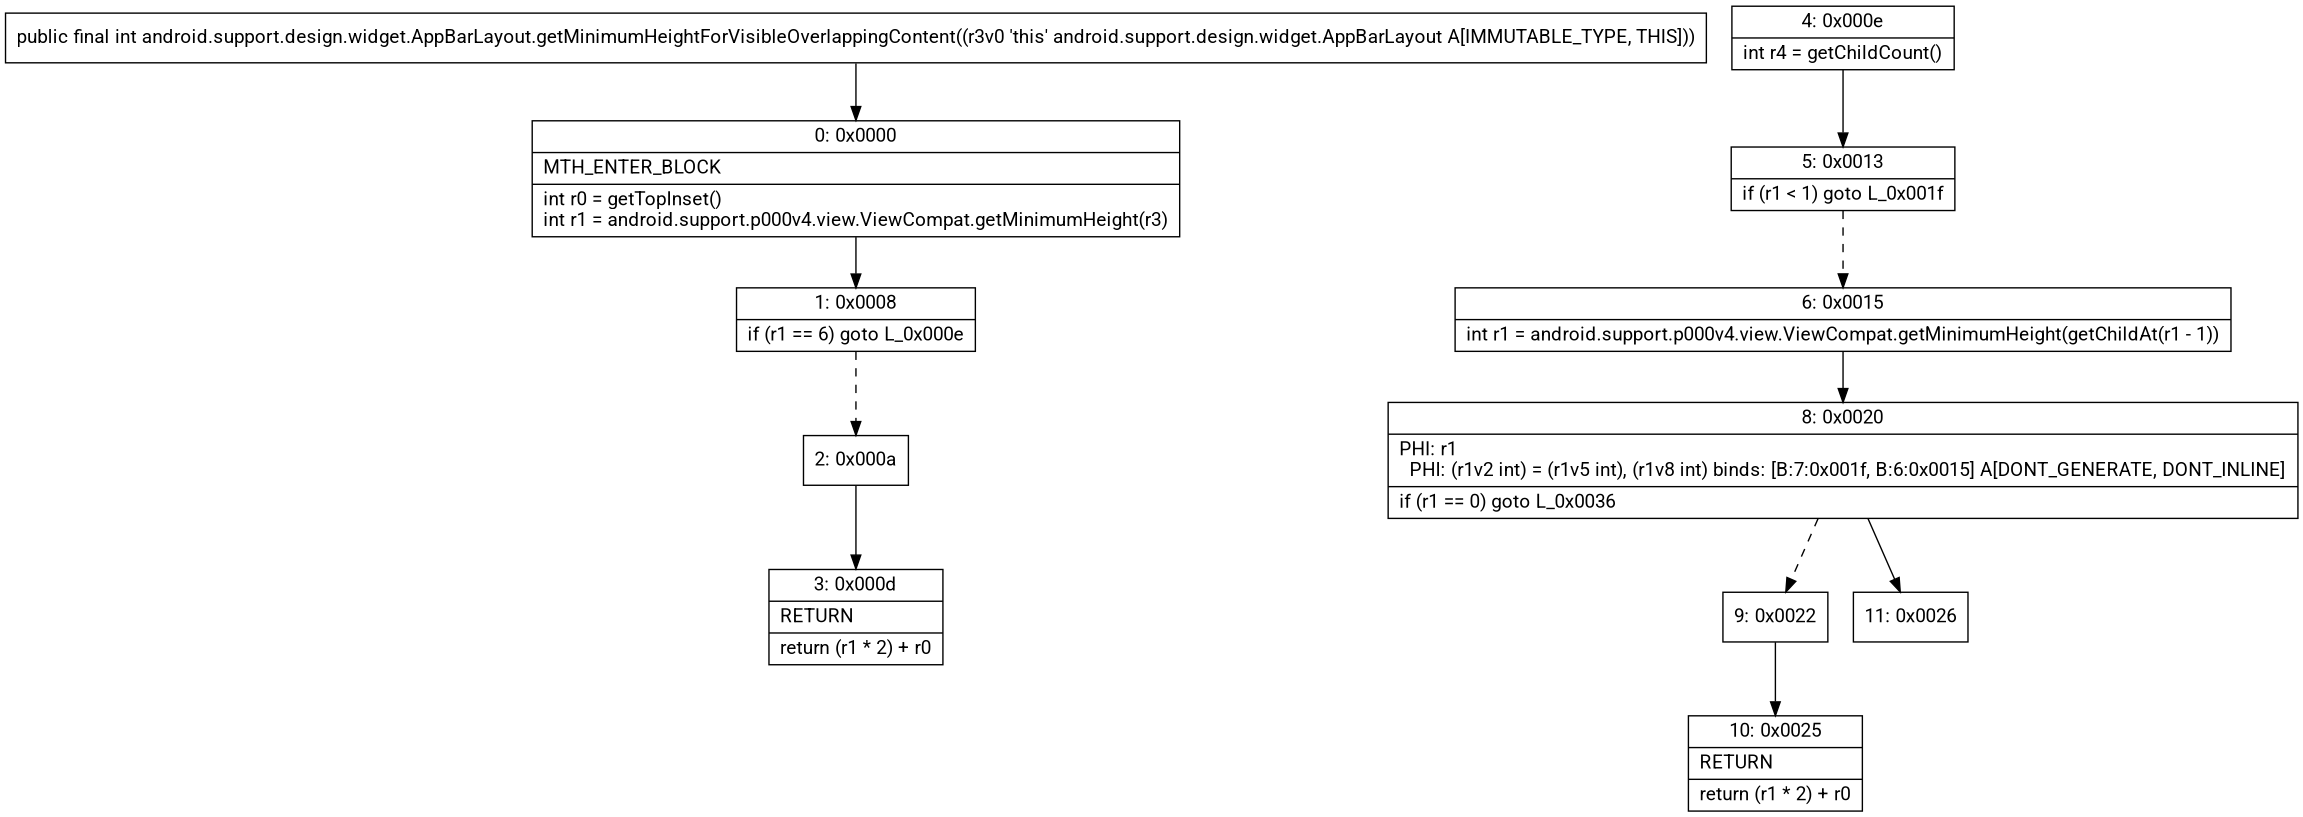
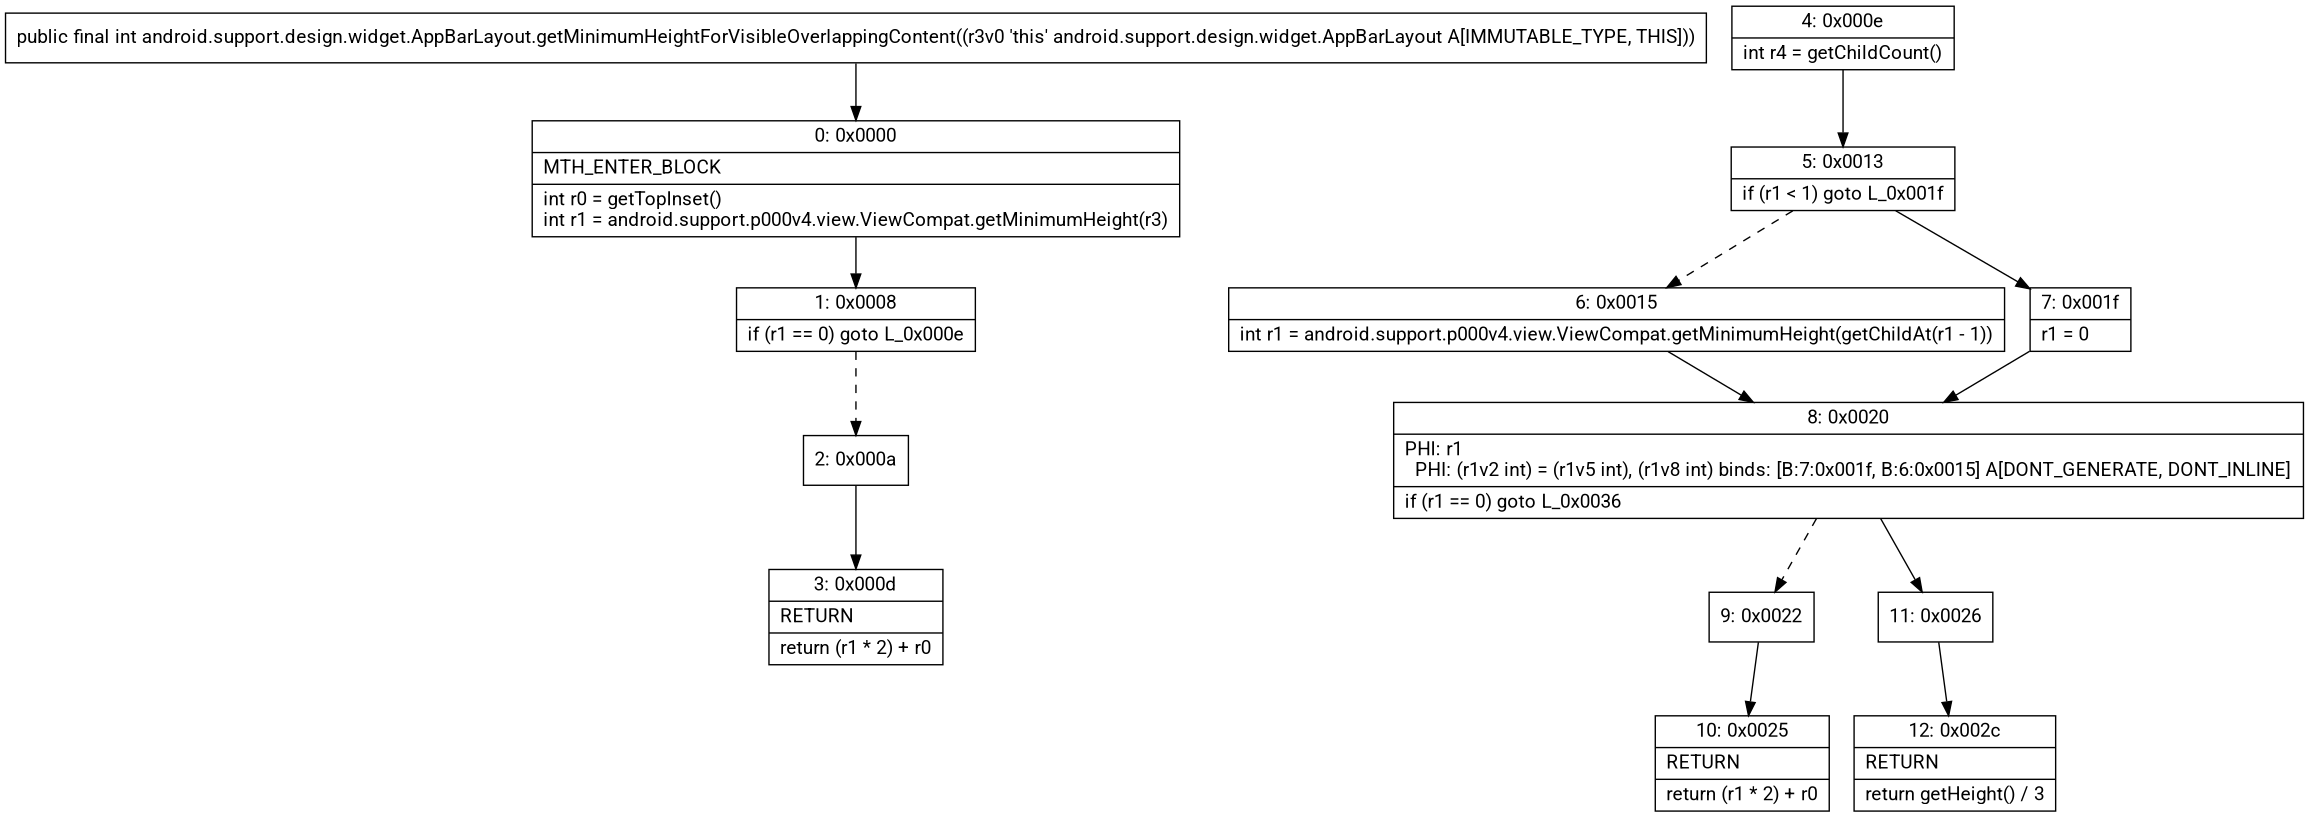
none -> (2080, 320)
(856, 335) -> (856, 335)
none -> (1955, 763)
